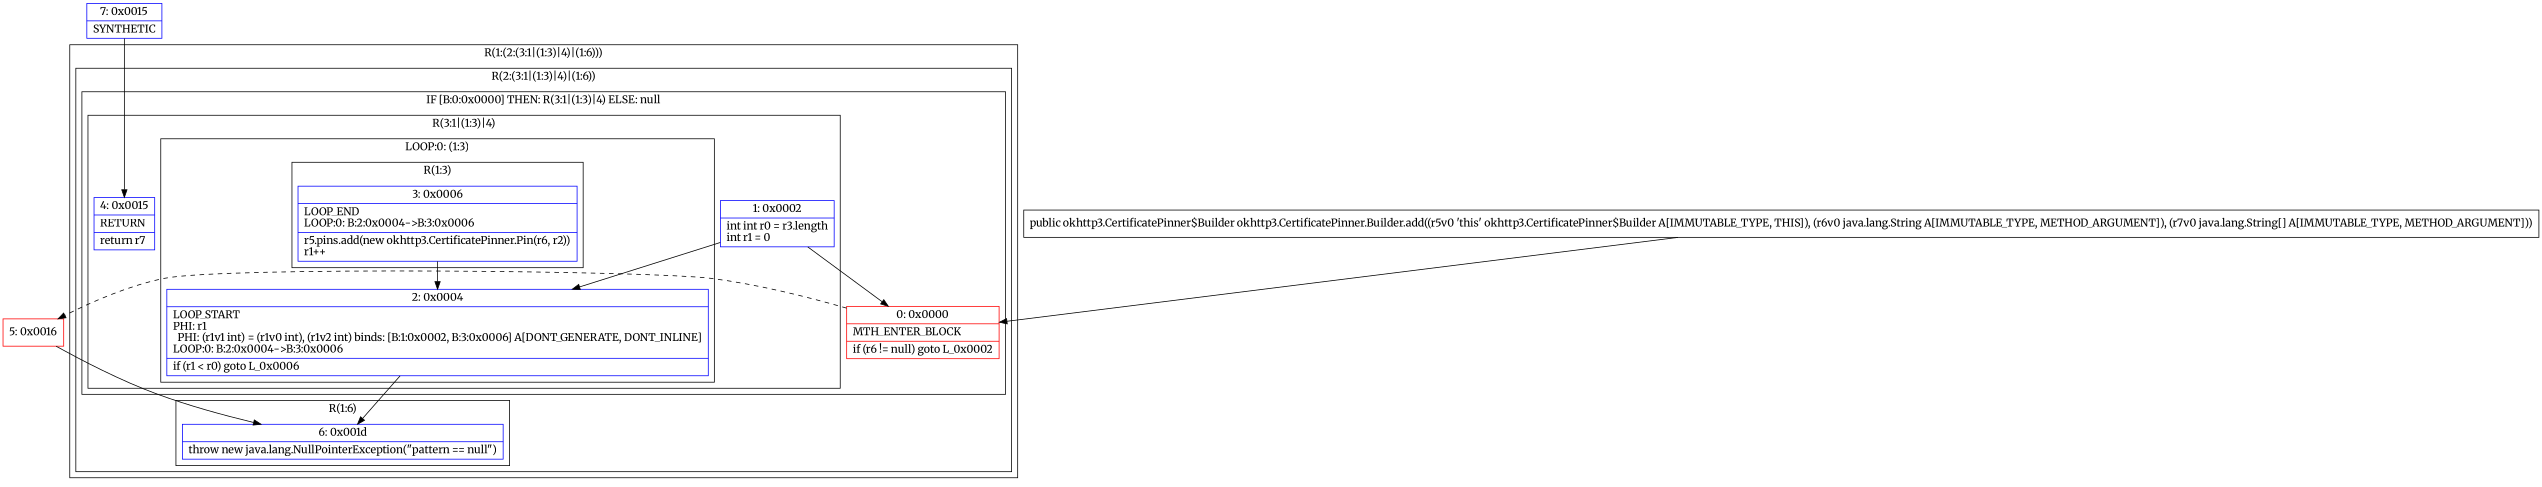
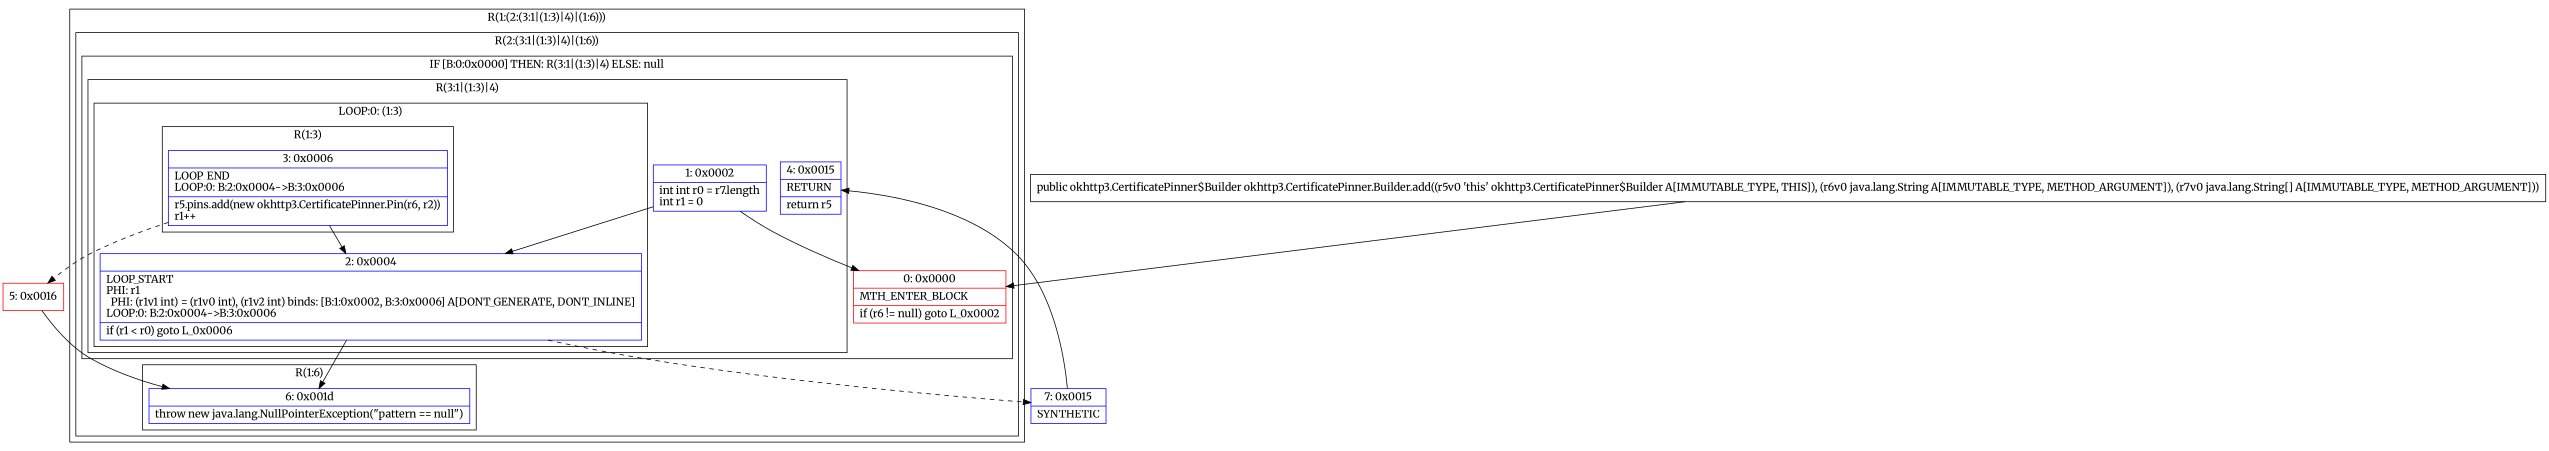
(777, 226) -> (710, 191)
(123, 241) -> (810, 205)
(553, 272) -> (108, 245)
none -> (785, 378)
